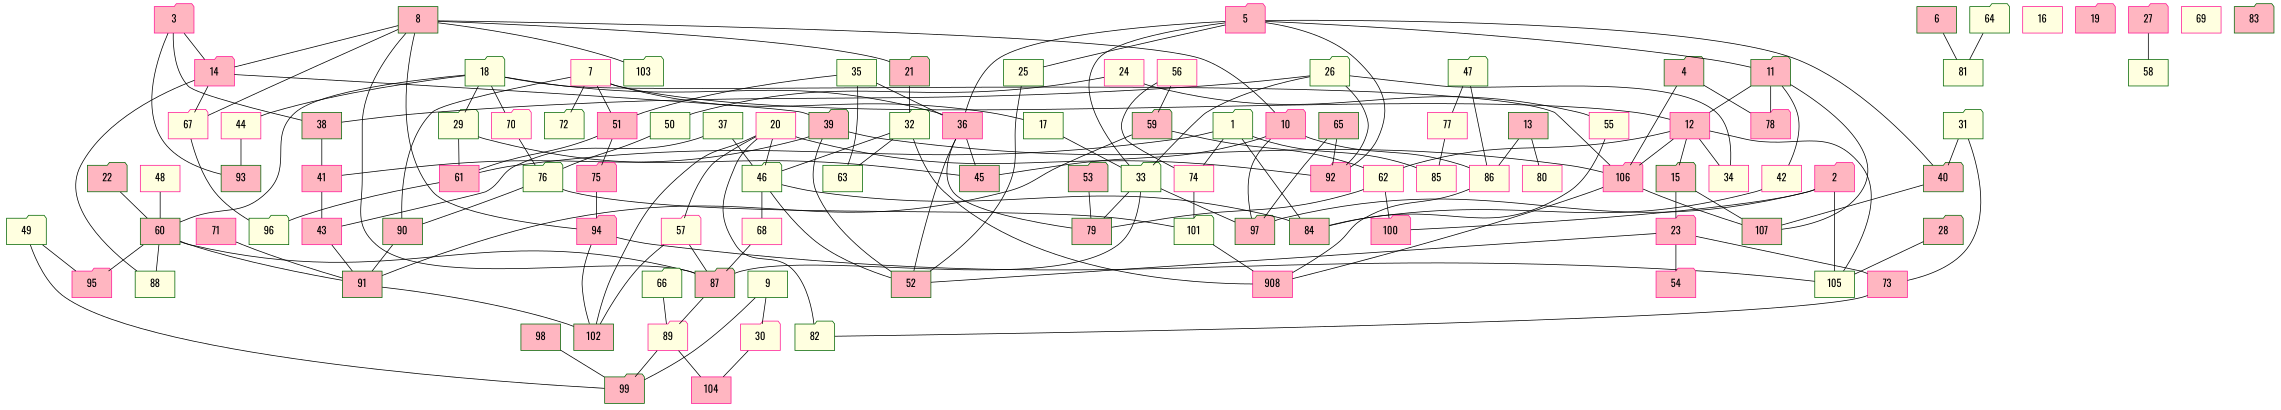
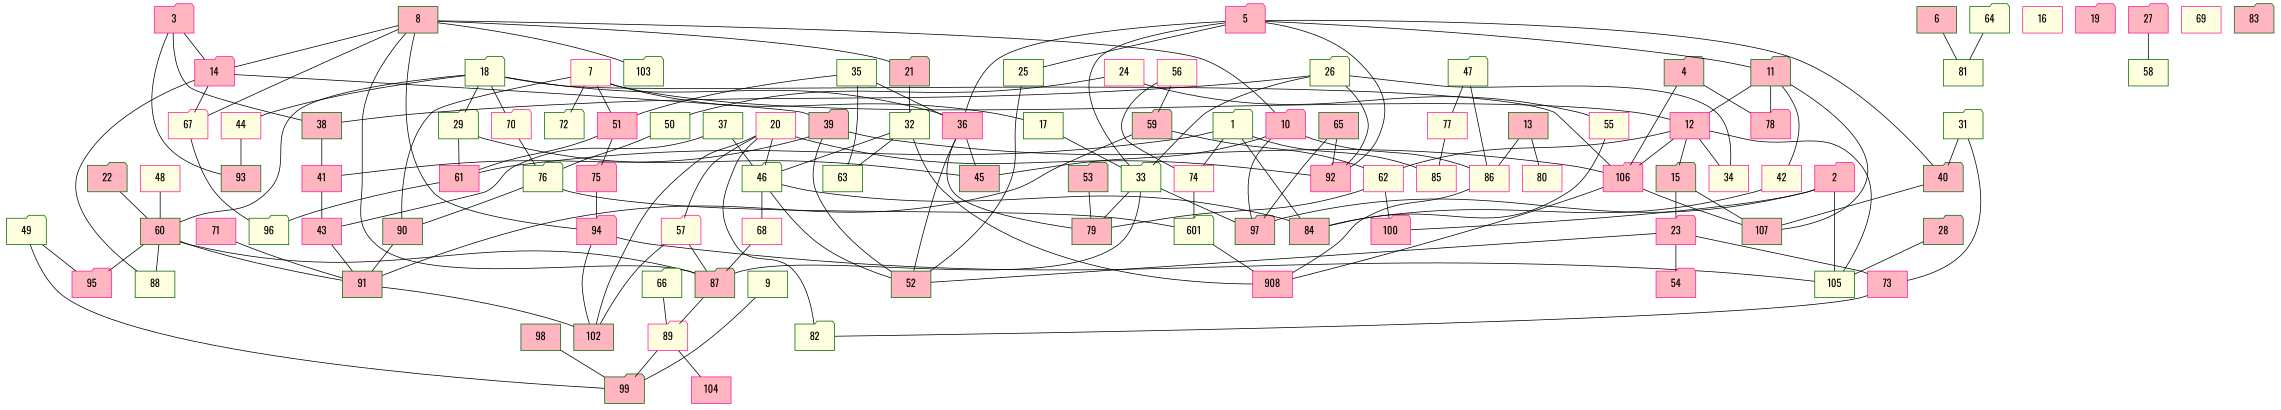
(1194, 231) -> (1194, 231)
(760, 337) -> none
